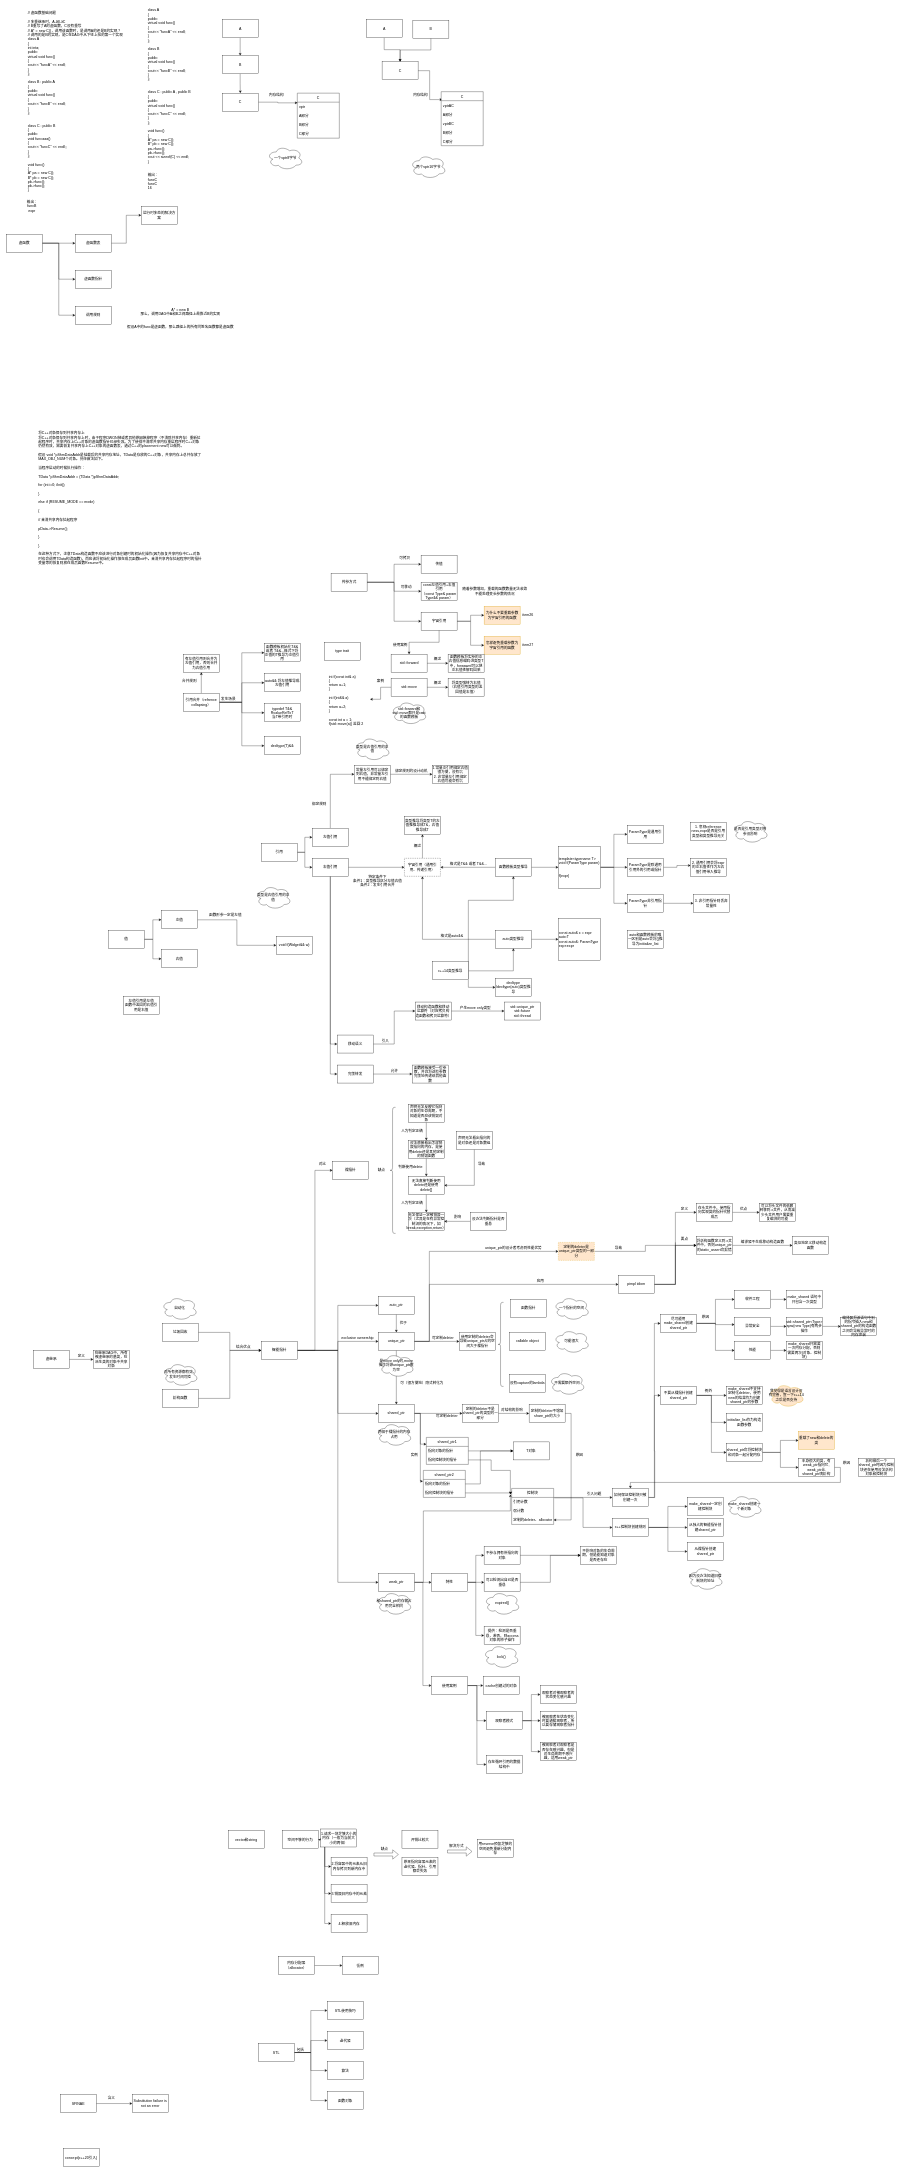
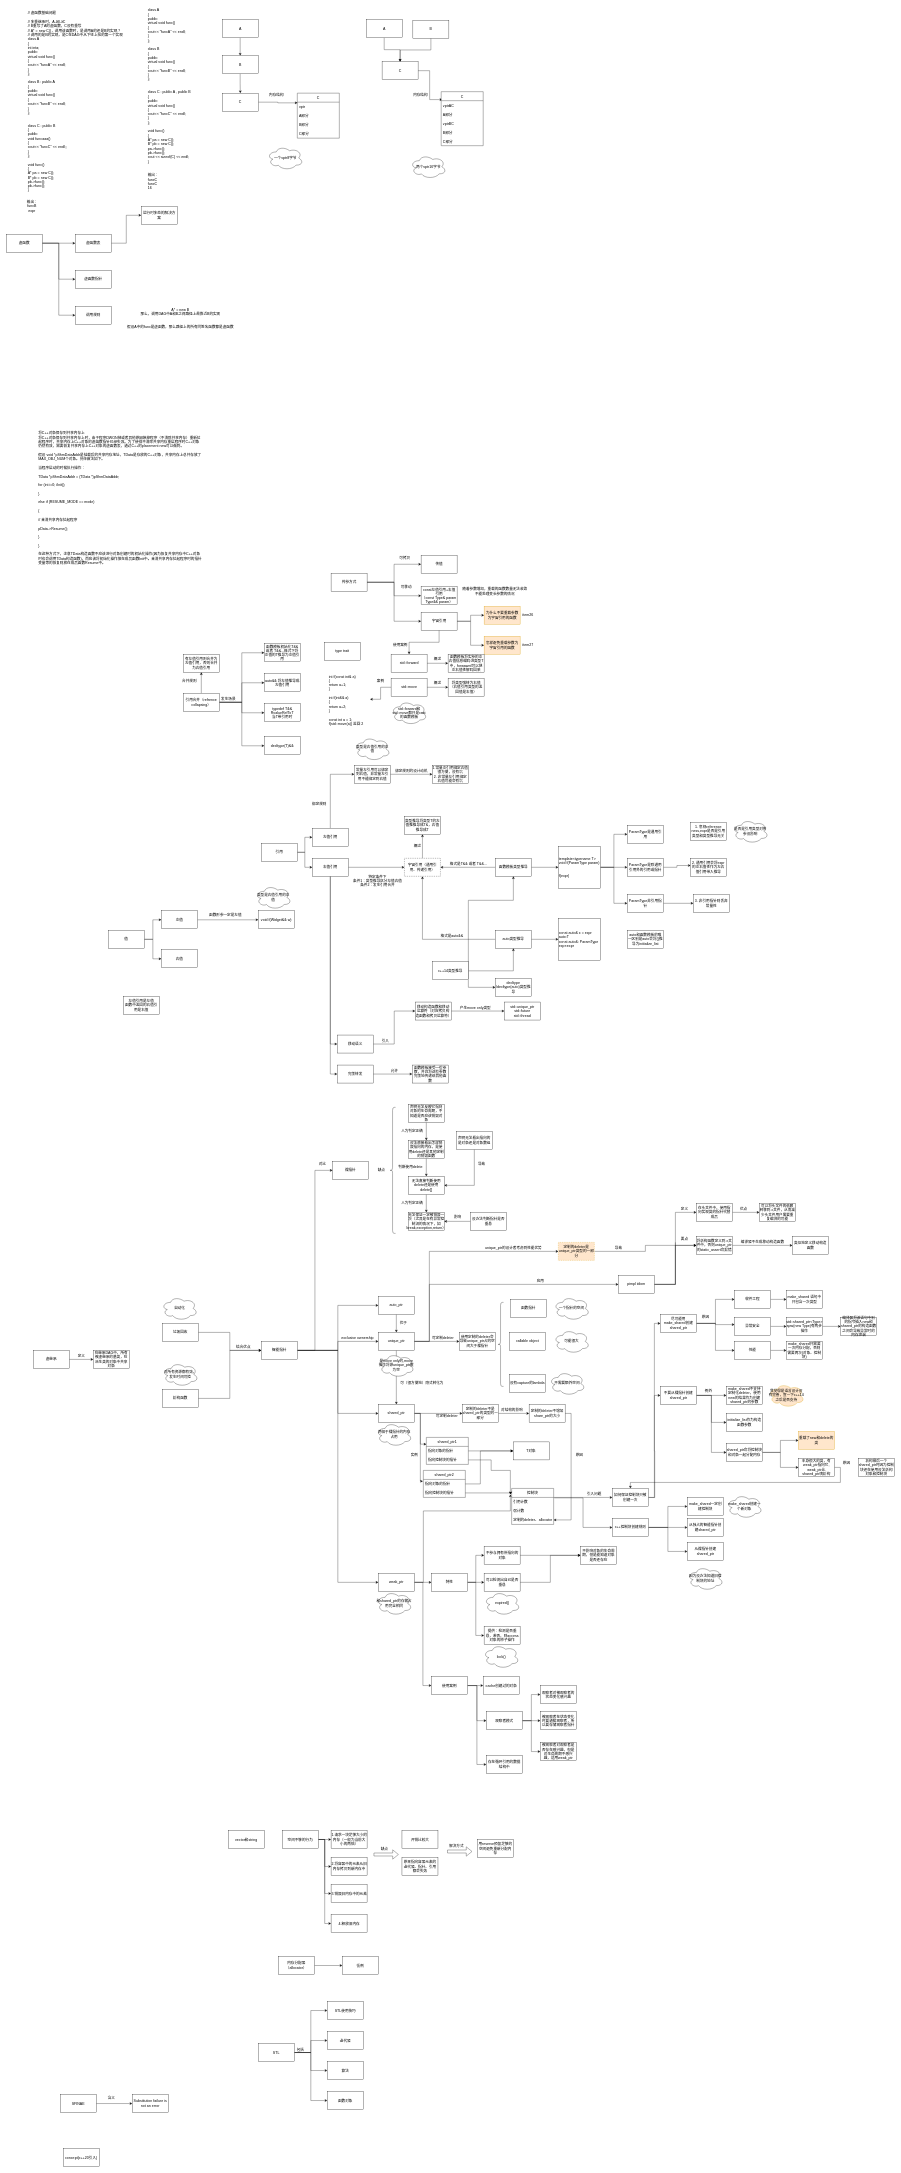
(439, 591) -> (439, 596)
(294, 945) -> (276, 920)
(338, 1838) -> (349, 1839)
